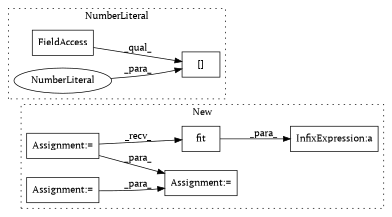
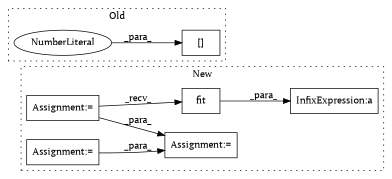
(117, 16) -> (117, 16)
(63, 43) -> none
